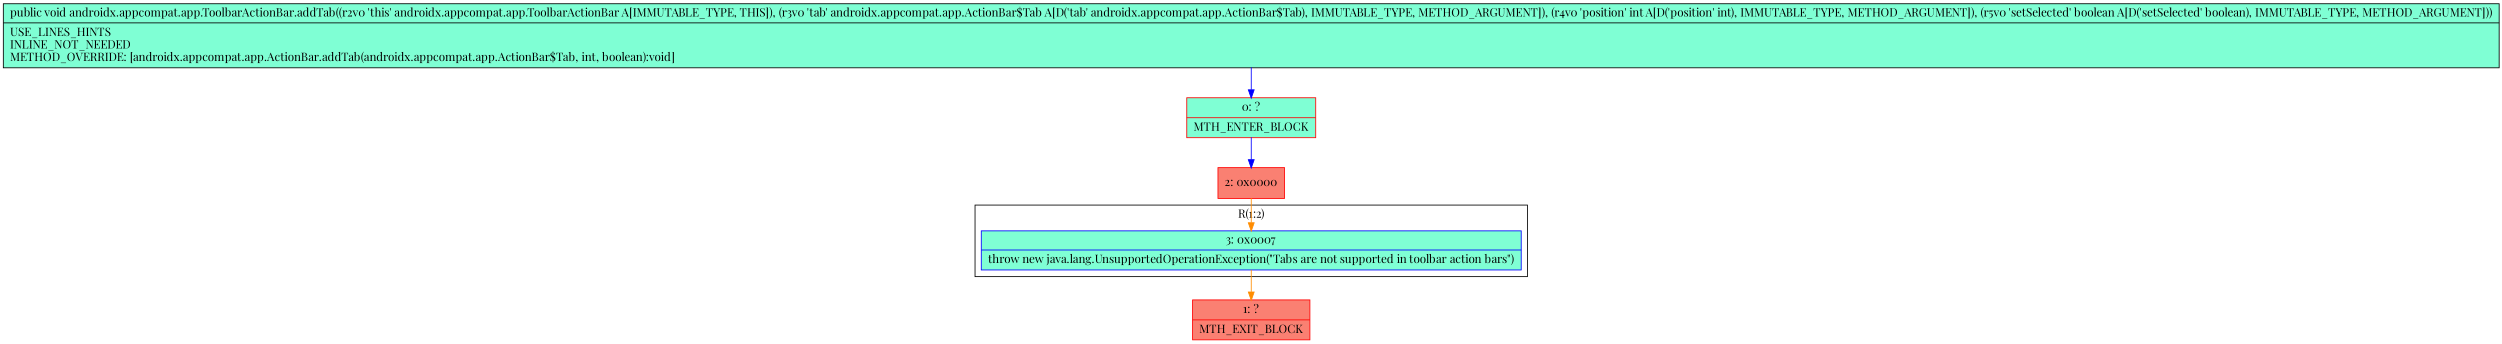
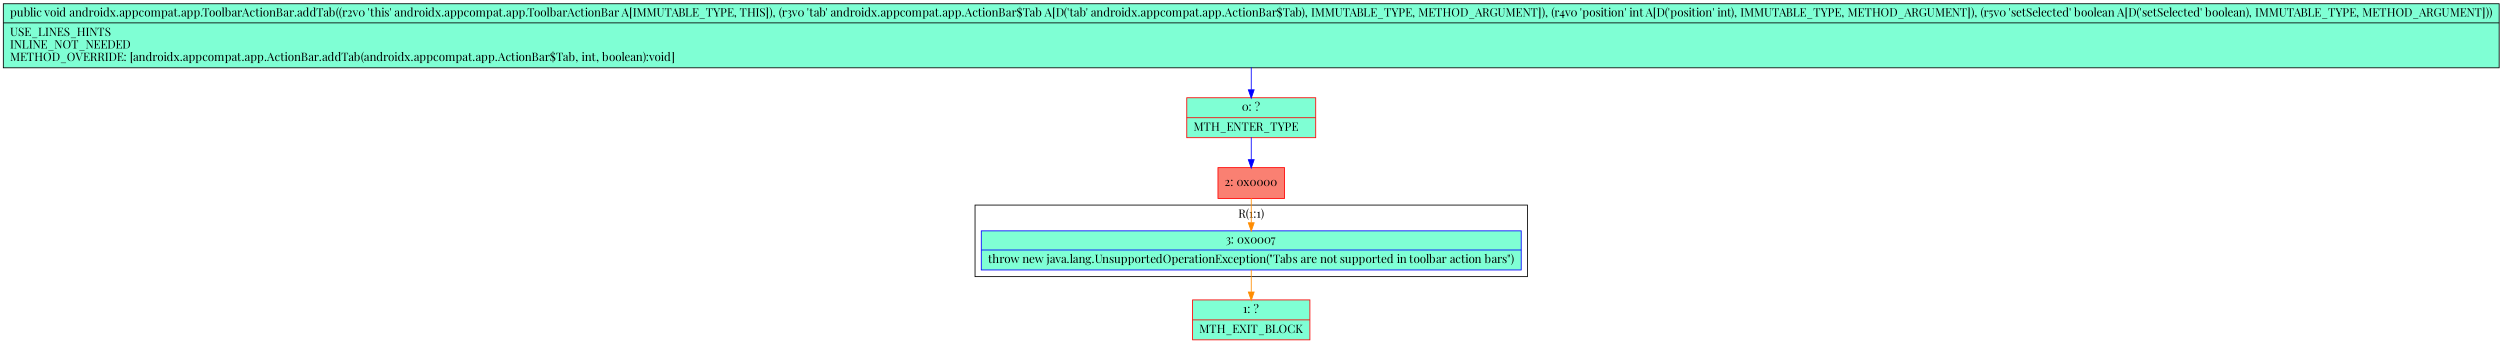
(1251, 127) -> (1246, 127)
(1251, 215) -> (1251, 215)
(1251, 320) -> (1251, 320)
